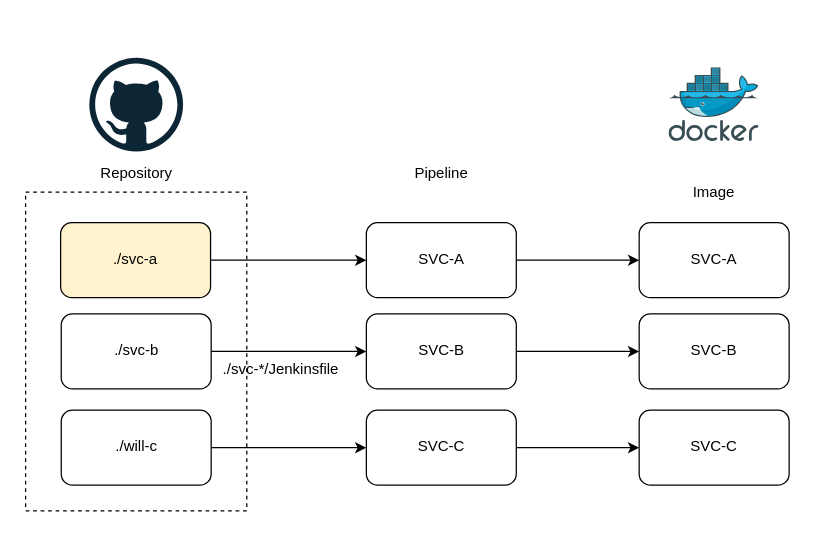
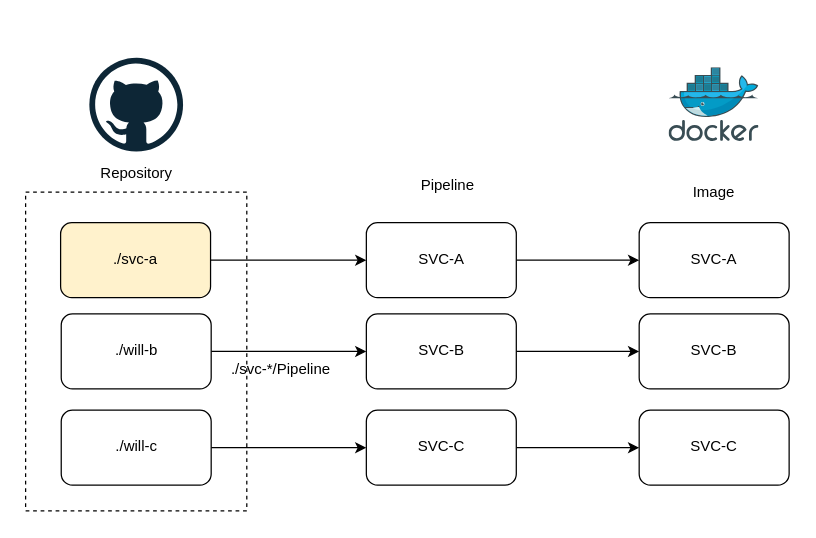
(441, 174) -> (448, 186)
(137, 351) -> (137, 351)
(281, 369) -> (281, 369)
